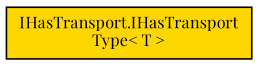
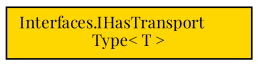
(129, 33) -> (129, 33)
